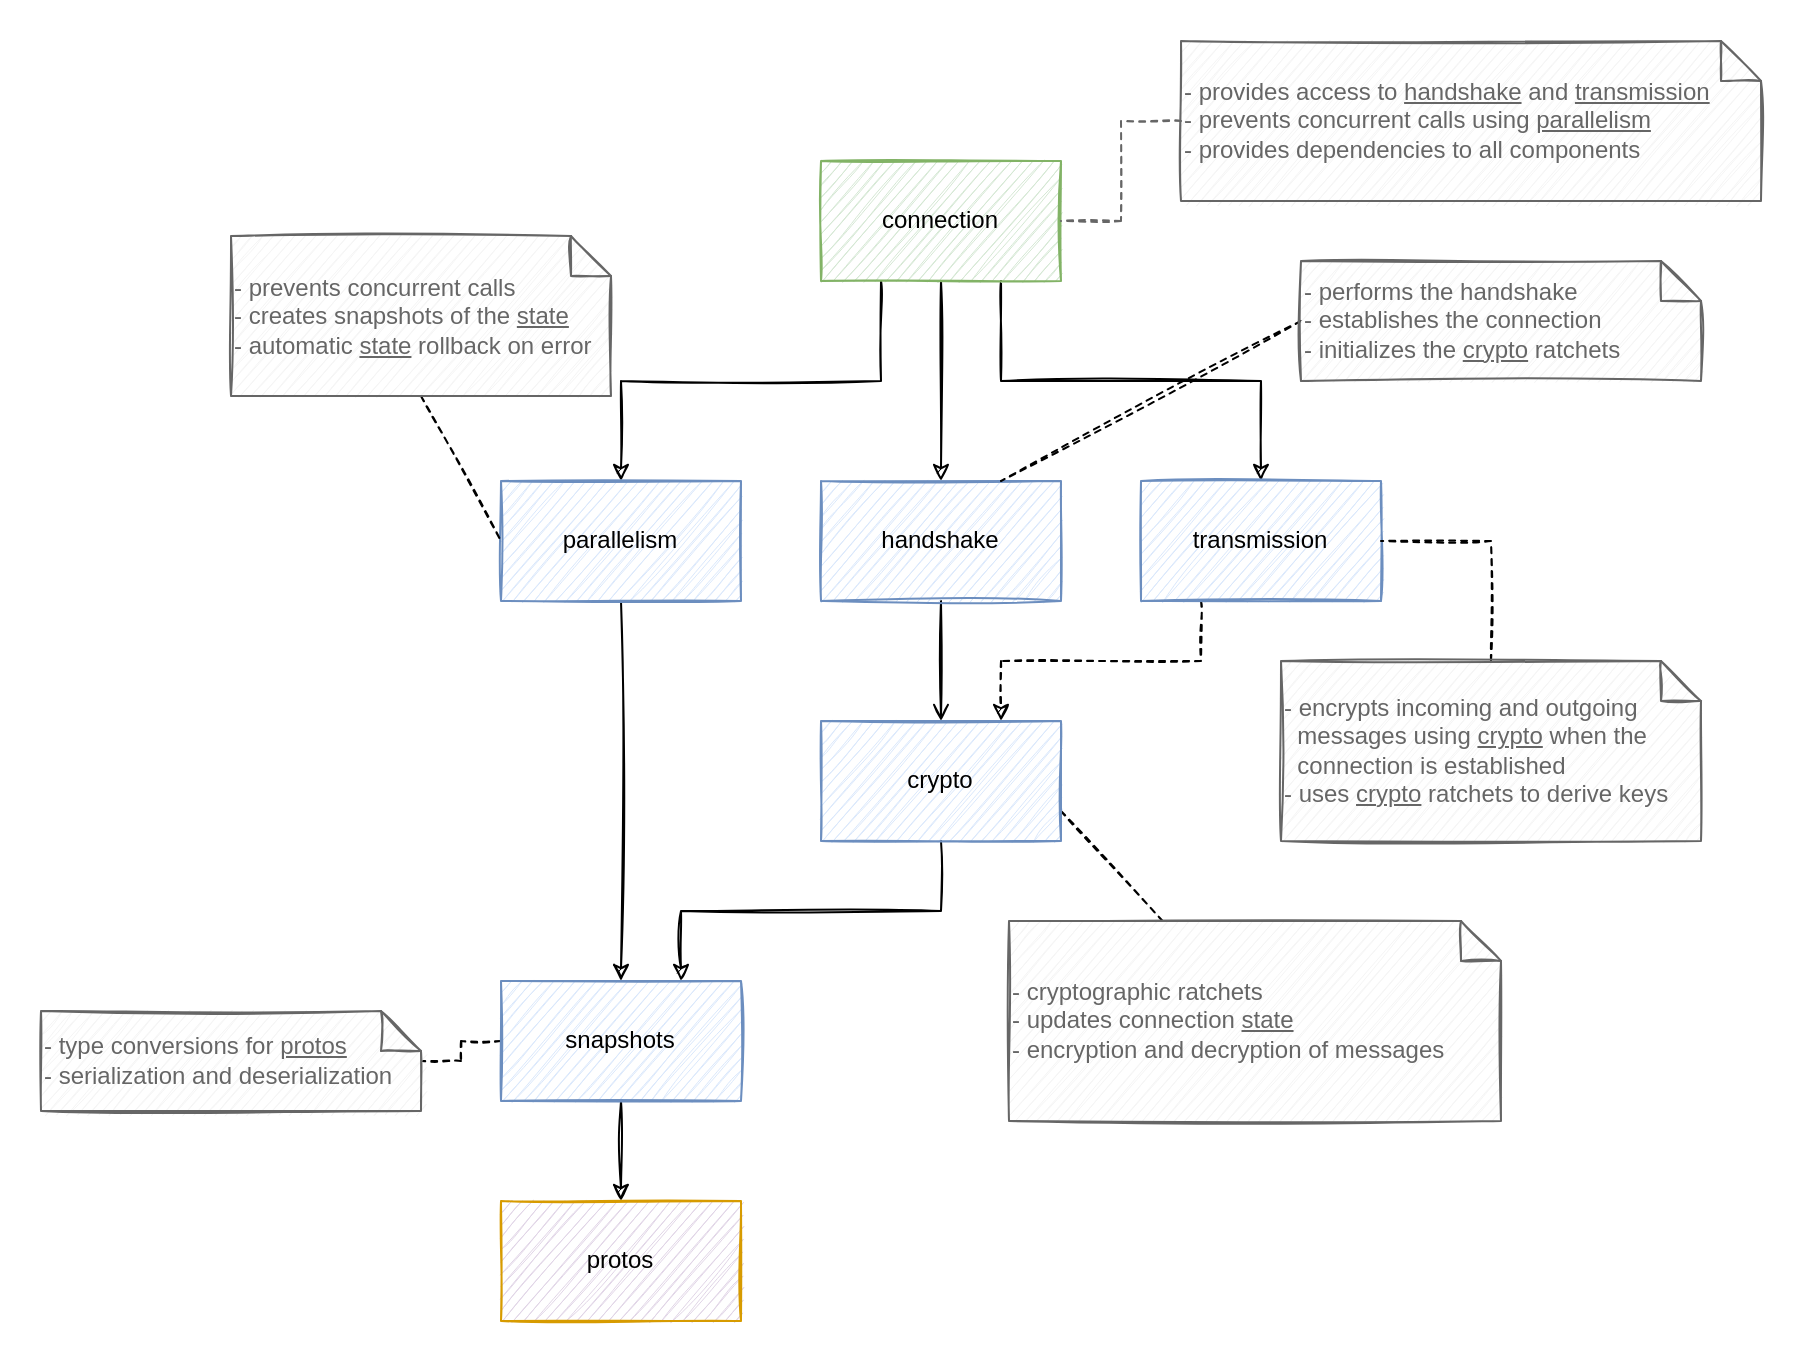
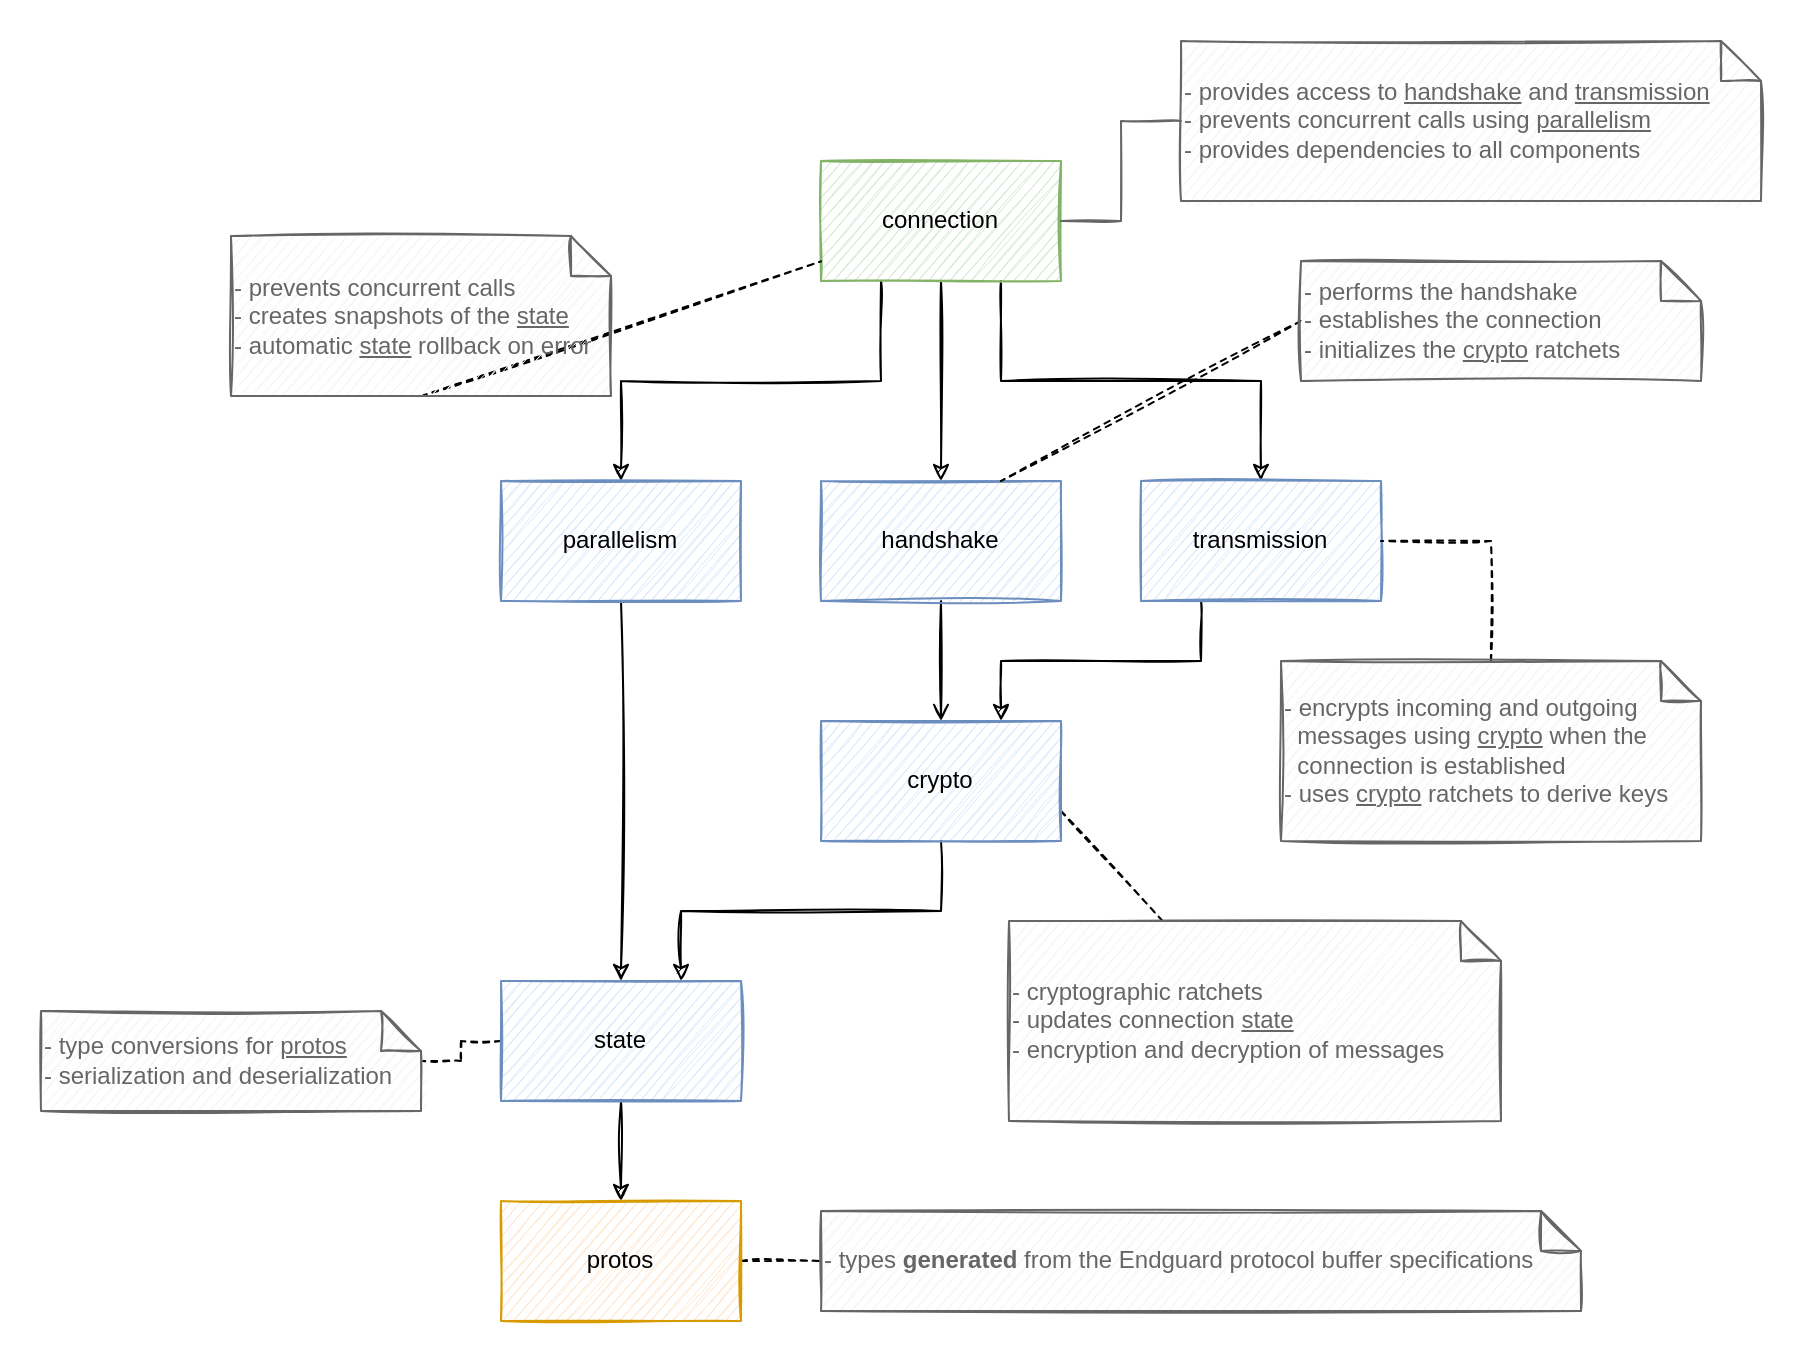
(1121, 142) -> (1121, 142)
(461, 468) -> (718, 296)
(1132, 661) -> (1132, 661)
(621, 1041) -> (621, 1041)
(621, 1261) -> (621, 1261)
none -> (779, 1261)
none -> (1201, 1261)
